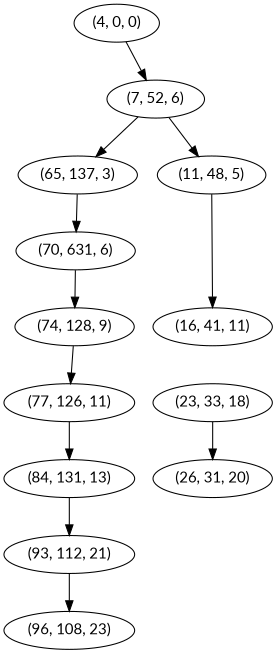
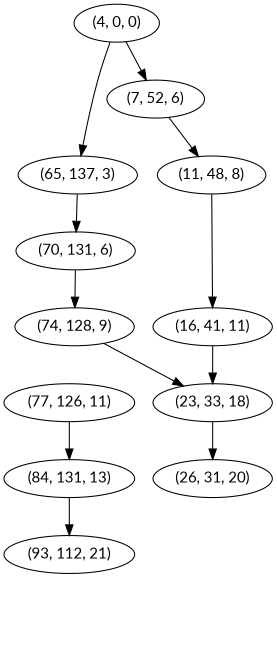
(121, 133) -> (94, 93)
(212, 175) -> (212, 175)
(76, 251) -> (76, 251)
(72, 360) -> (139, 362)
none -> (213, 360)
(69, 630) -> none
